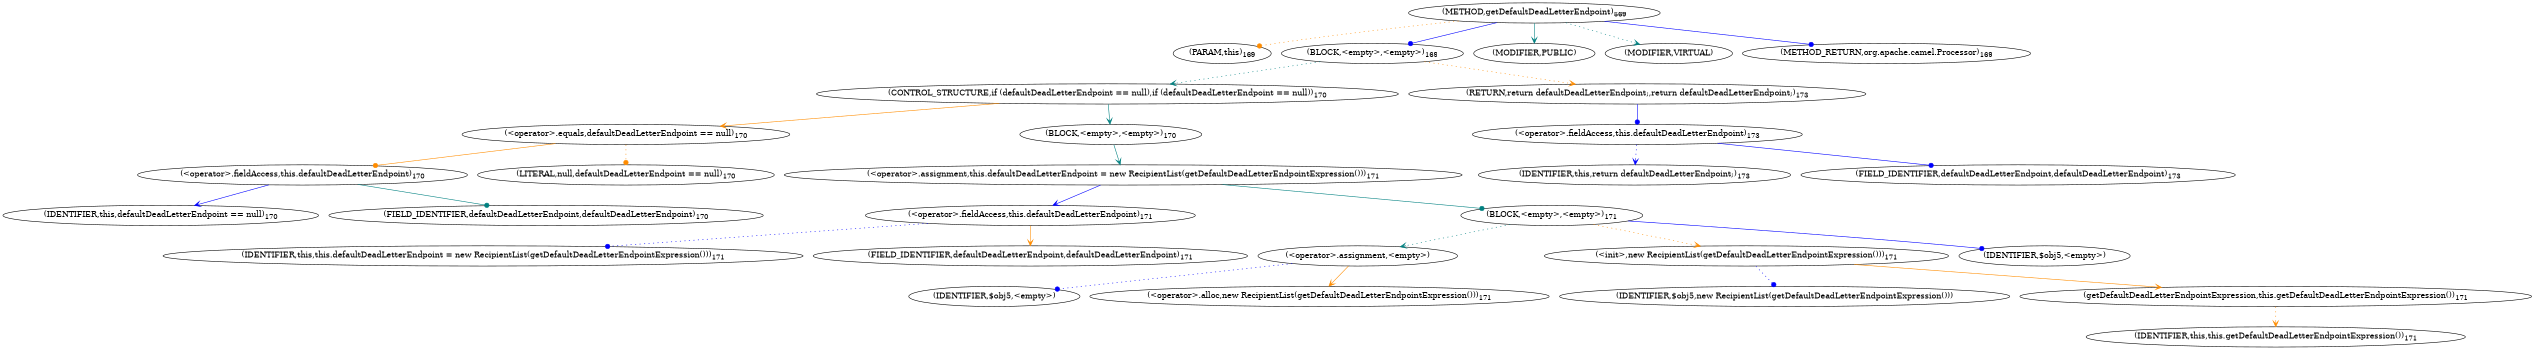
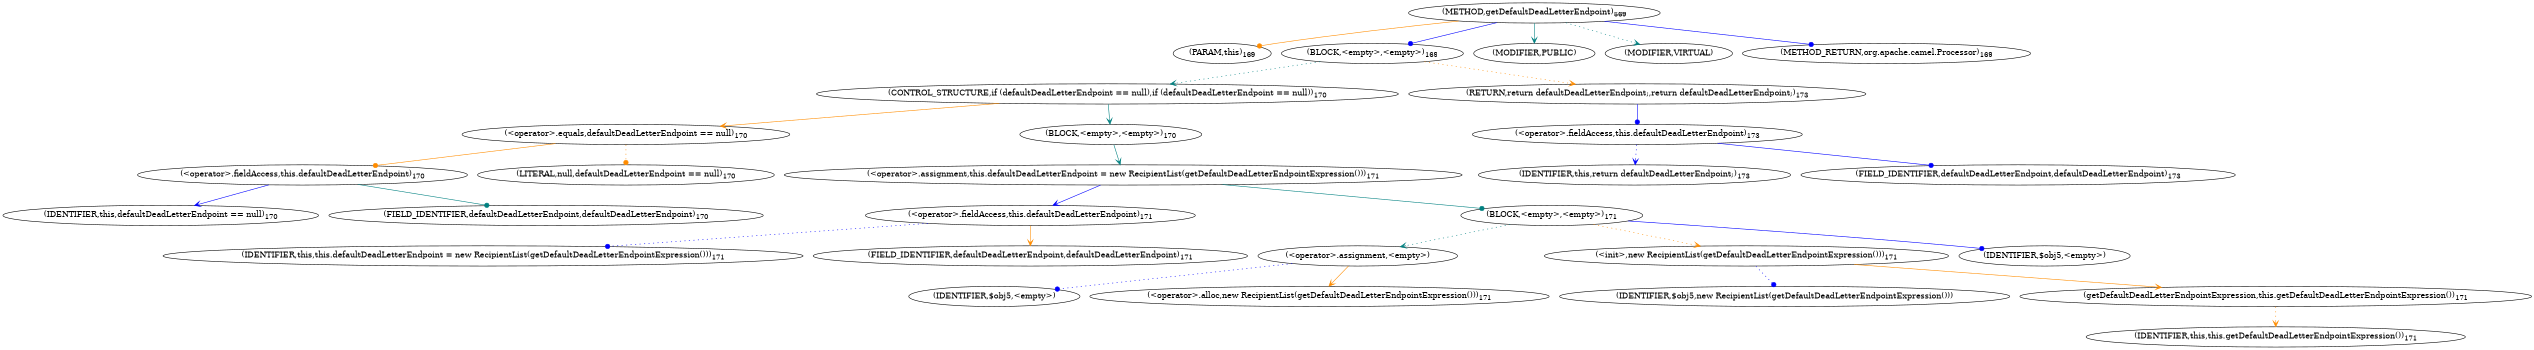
(1360, 32) -> (1360, 32)
